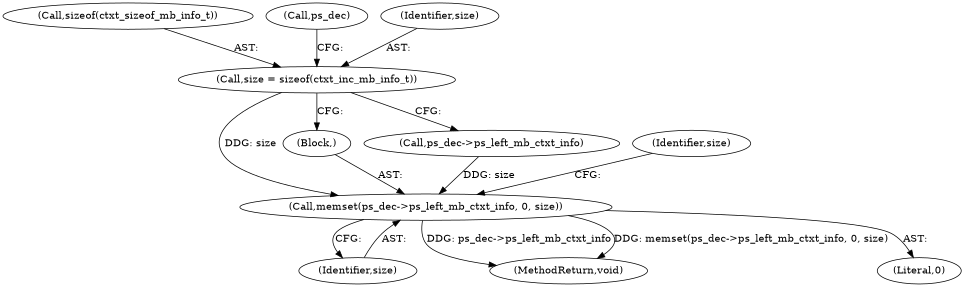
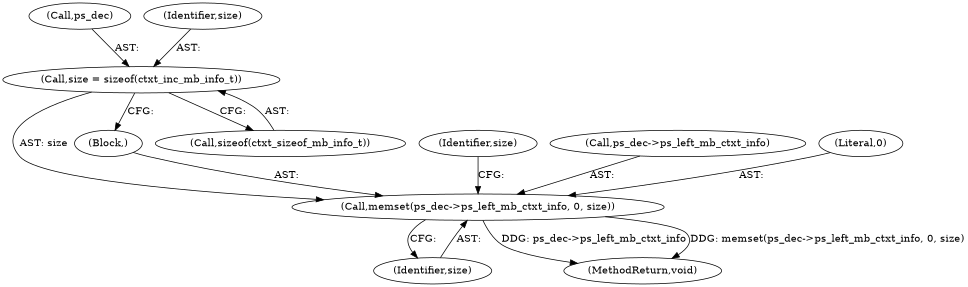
(332, 48) -> (129, 48)
(401, 110) -> (208, 110)
(251, 143) -> (44, 143)
(489, 175) -> (604, 175)
(762, 217) -> (703, 176)
